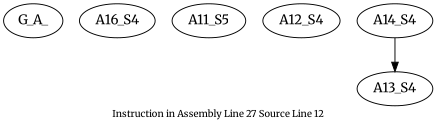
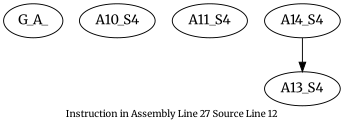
(117, 21) -> (117, 21)
(209, 21) -> (210, 21)
(301, 21) -> none
